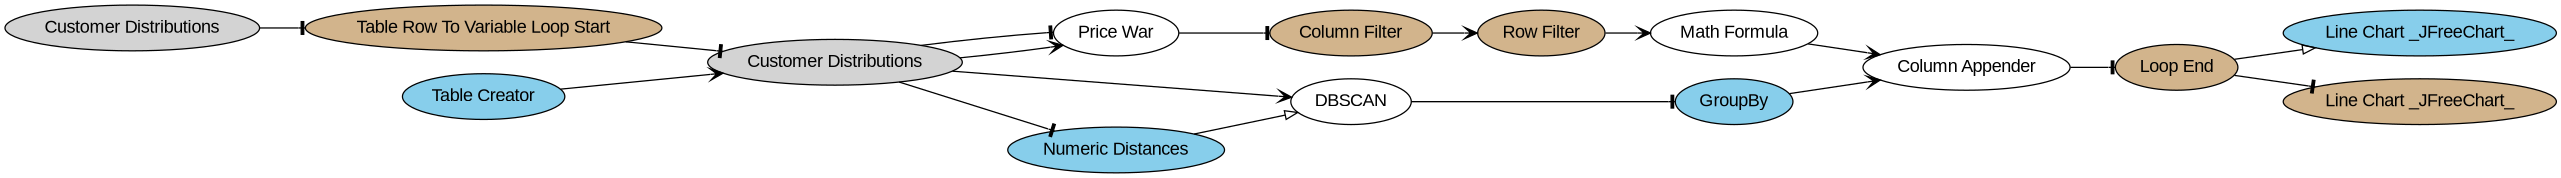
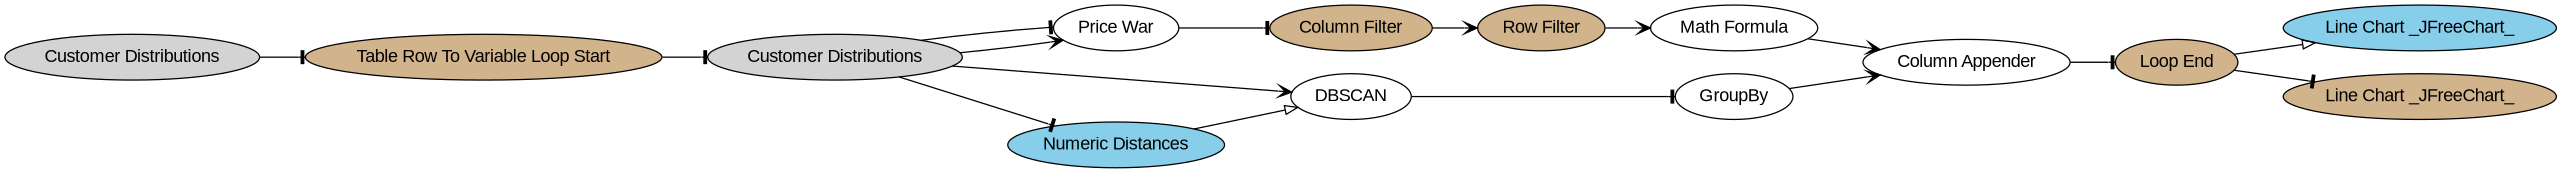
(484, 97) -> none
(1734, 102) -> (1734, 97)
